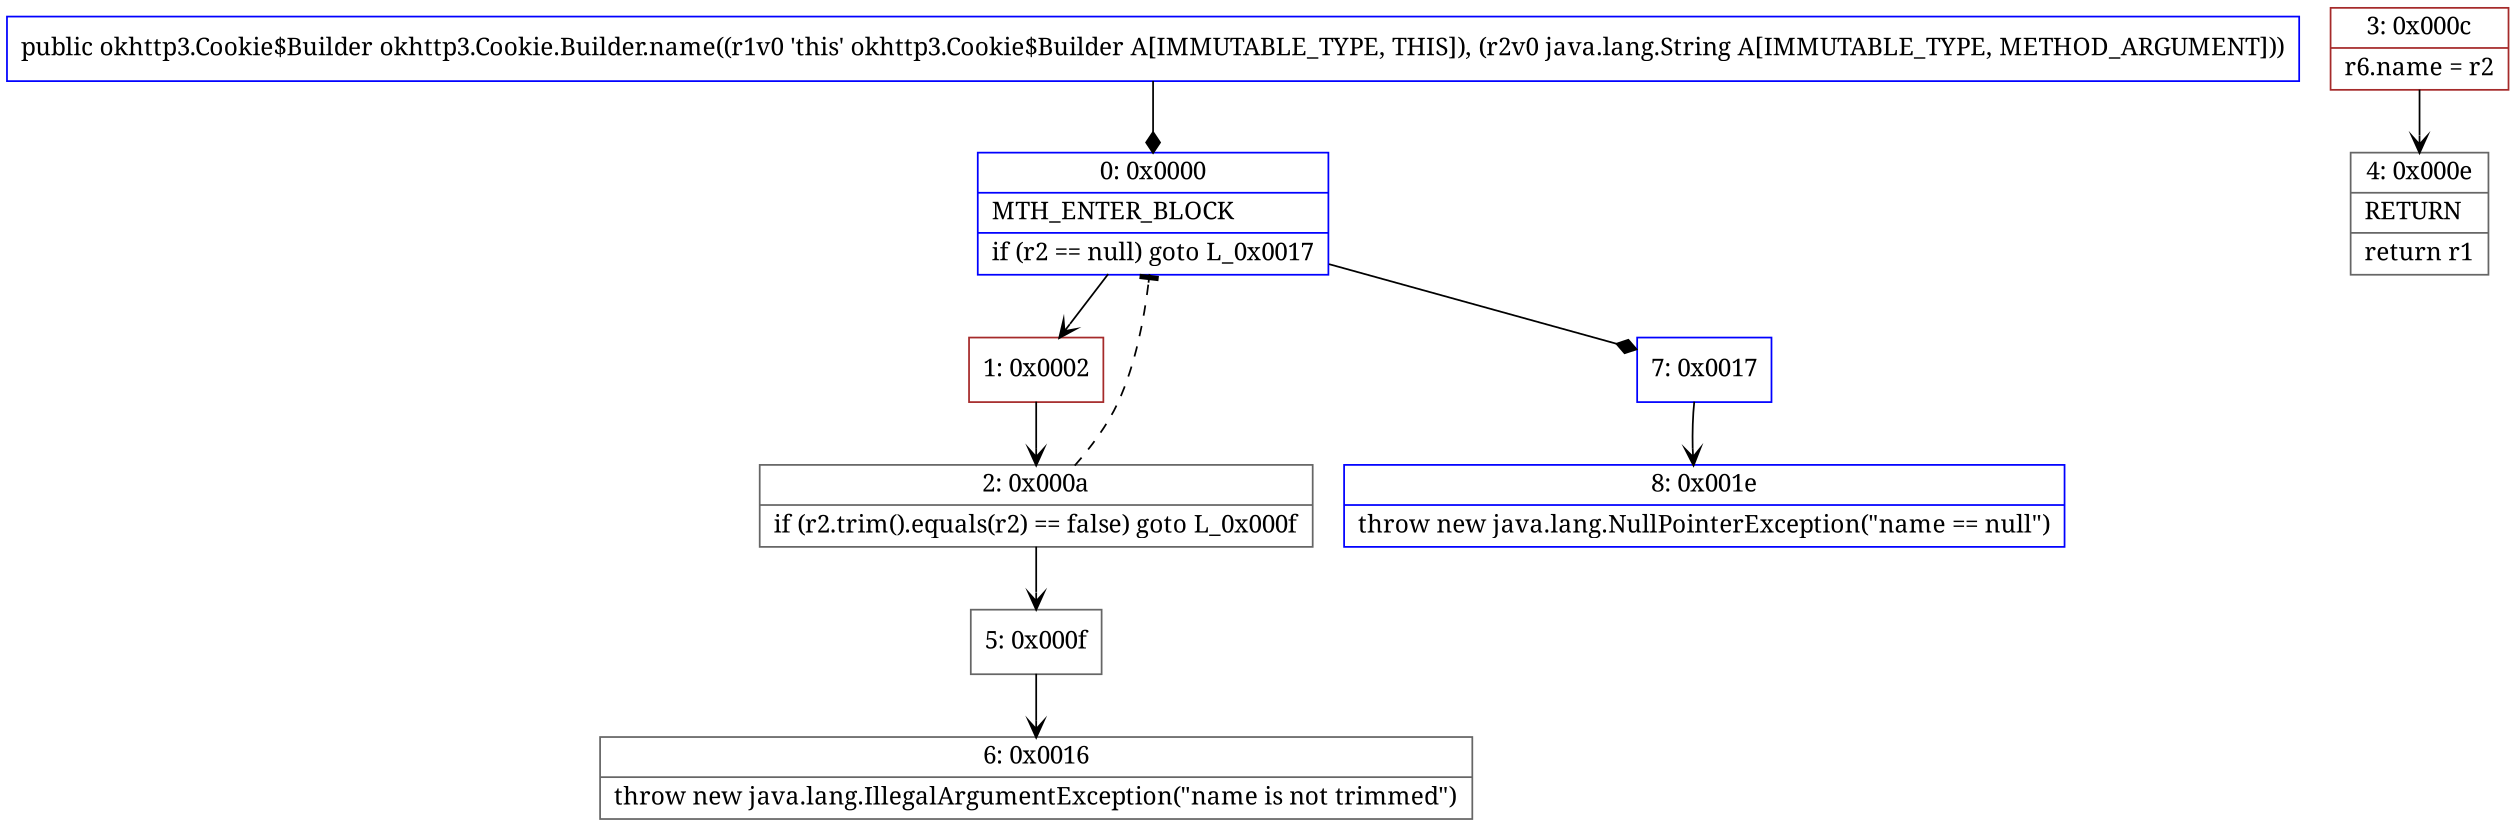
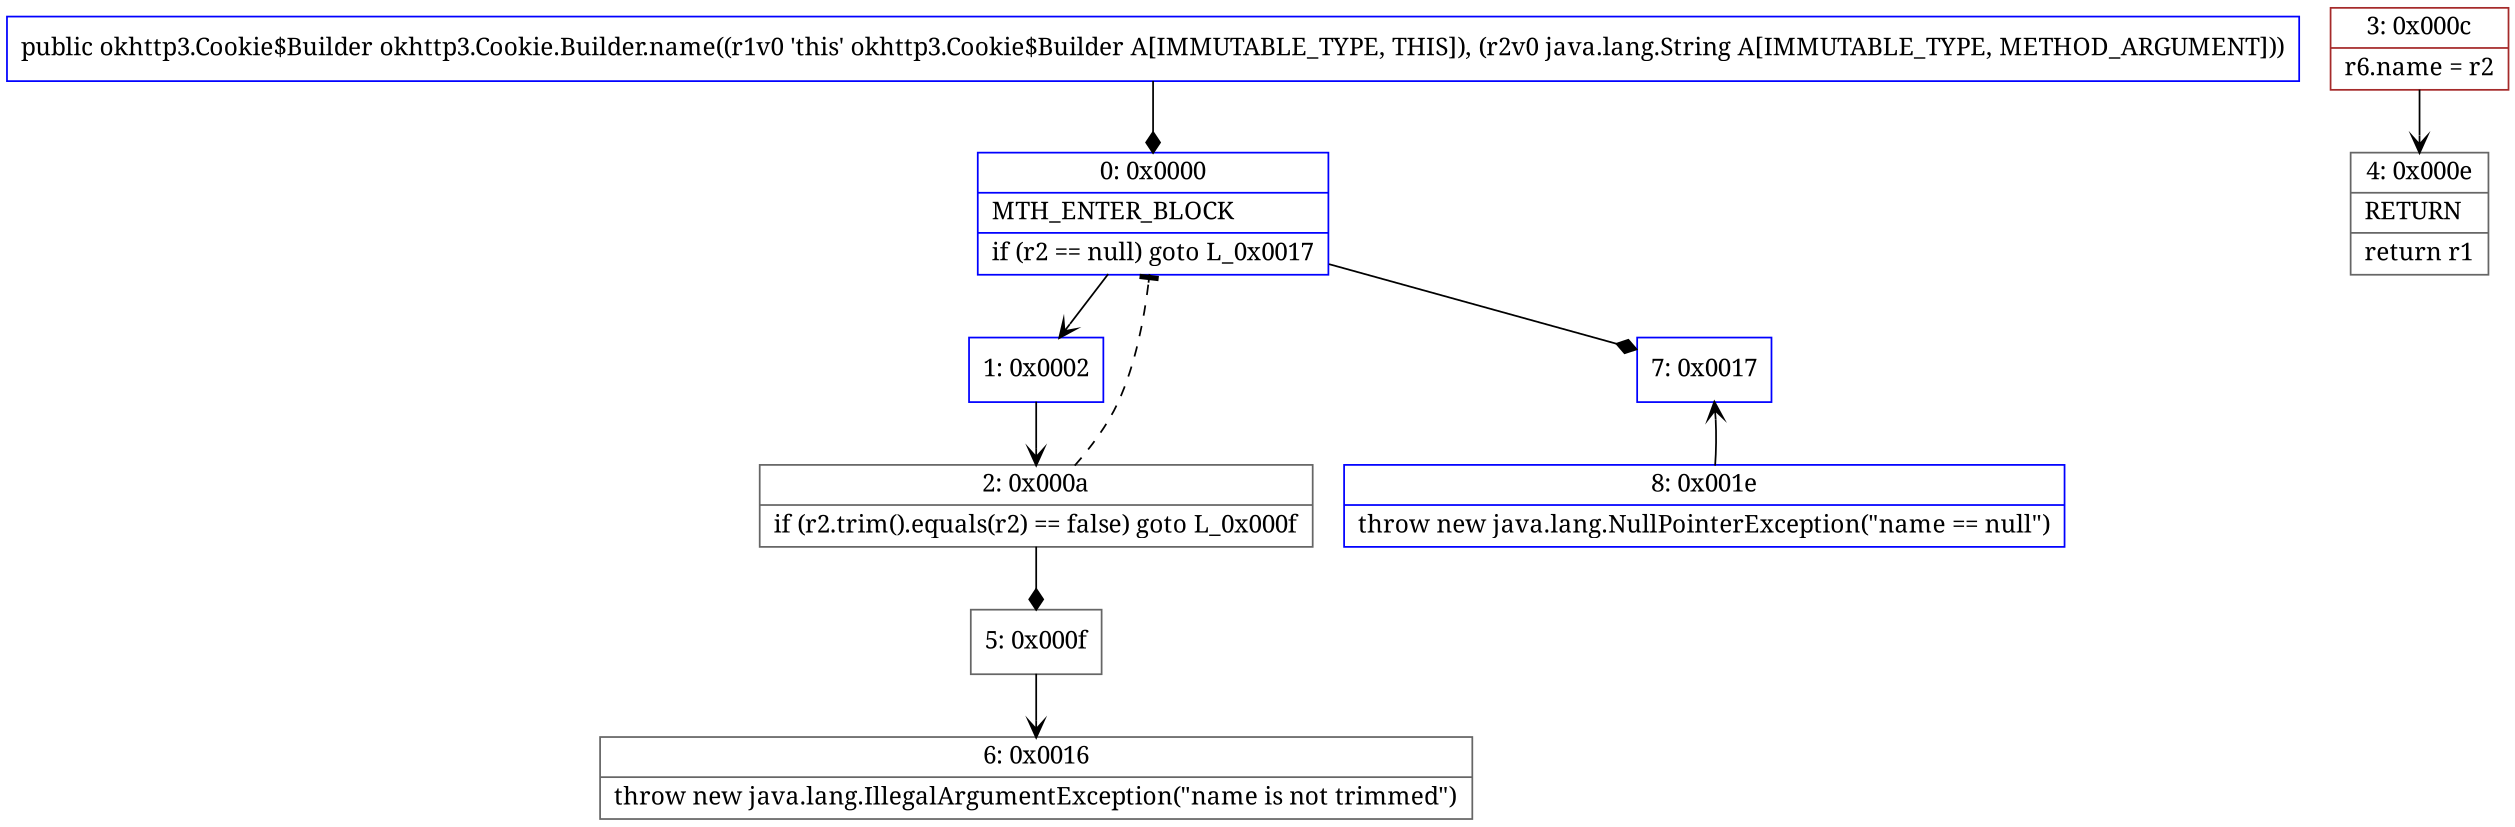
(1036, 370) -> (1036, 370)
(1693, 425) -> (1716, 442)
(1036, 569) -> (1036, 569)
